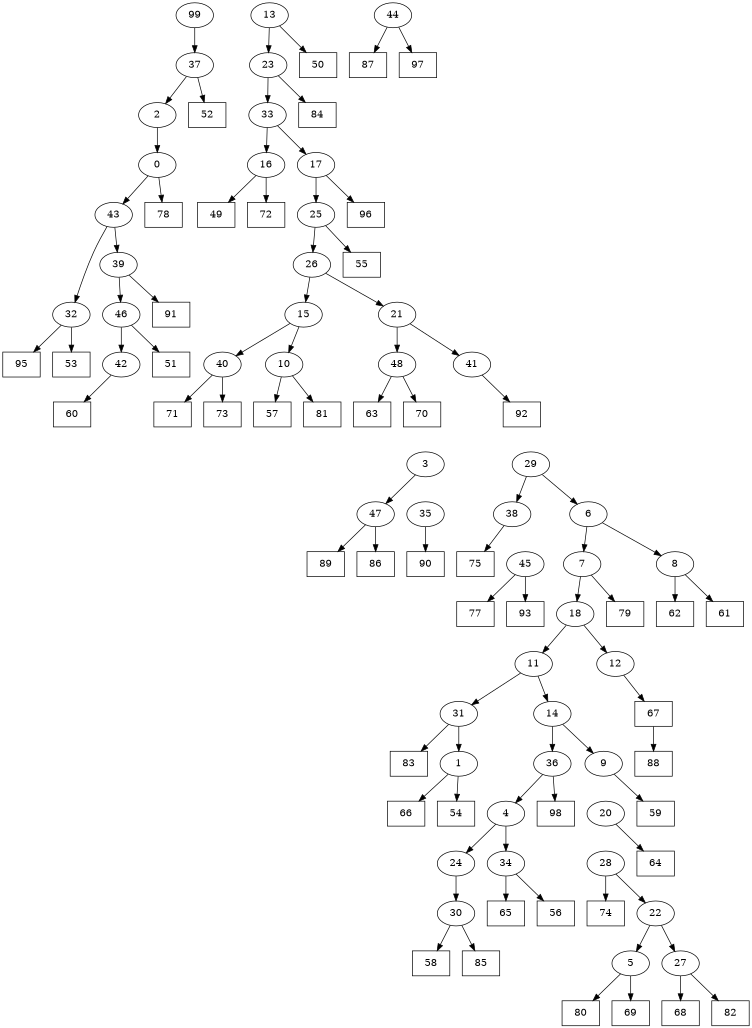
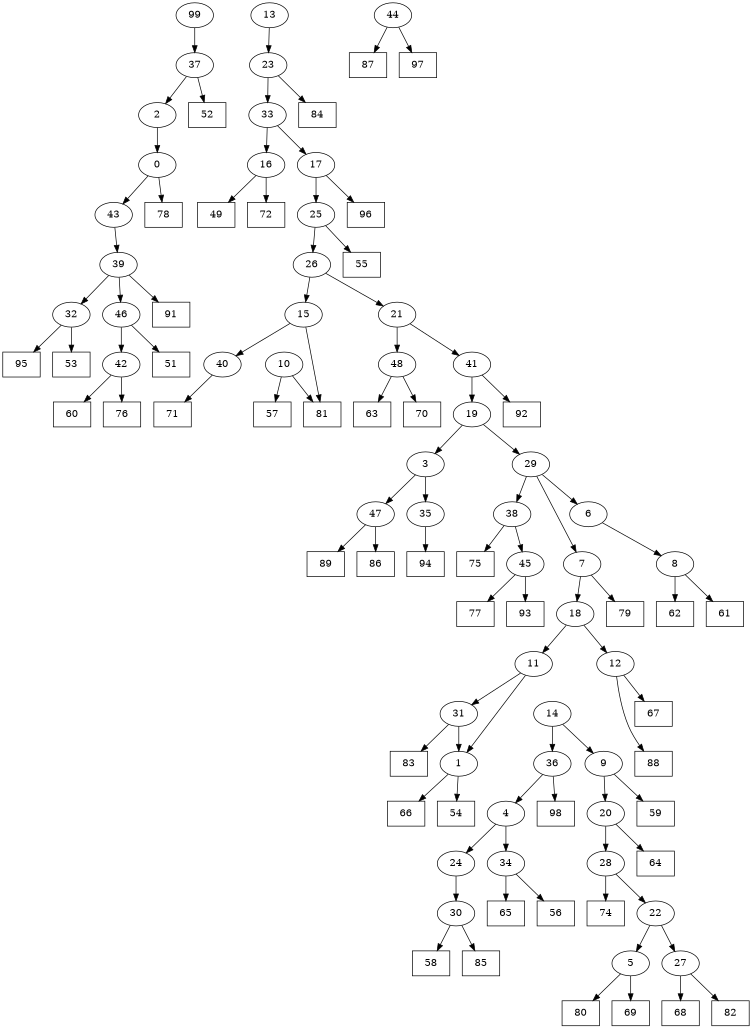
(318, 65) -> none
(90, 260) -> (97, 287)
(295, 336) -> (312, 361)
none -> (122, 414)
(222, 414) -> none
none -> (472, 414)
none -> (426, 486)
none -> (518, 536)
(586, 536) -> (555, 511)
(426, 564) -> (426, 564)
(542, 686) -> (498, 711)
(654, 735) -> (624, 712)
none -> (605, 785)
none -> (606, 835)
